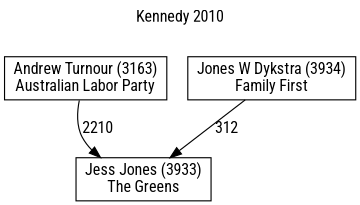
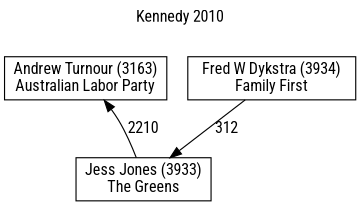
(272, 78) -> (272, 78)
(79, 127) -> (125, 133)
